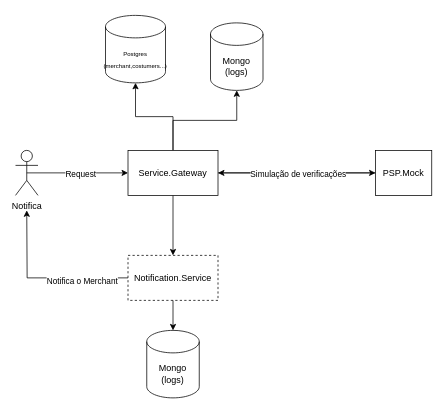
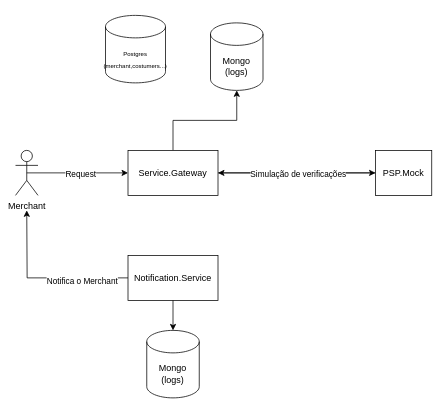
(140, 117) -> none
(27, 206) -> (27, 206)
(173, 249) -> none
(173, 278) -> (173, 278)
